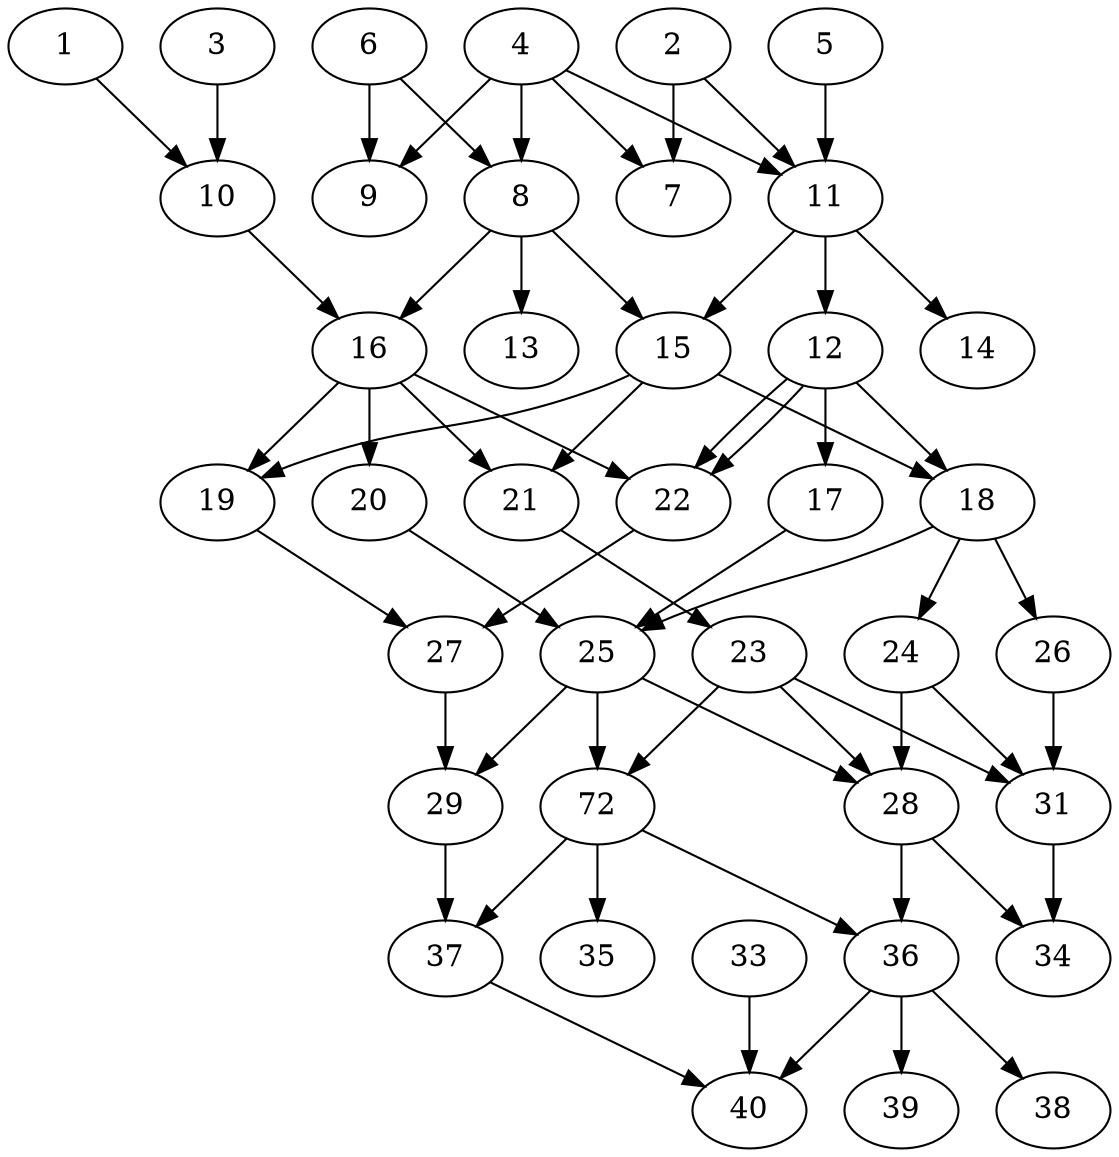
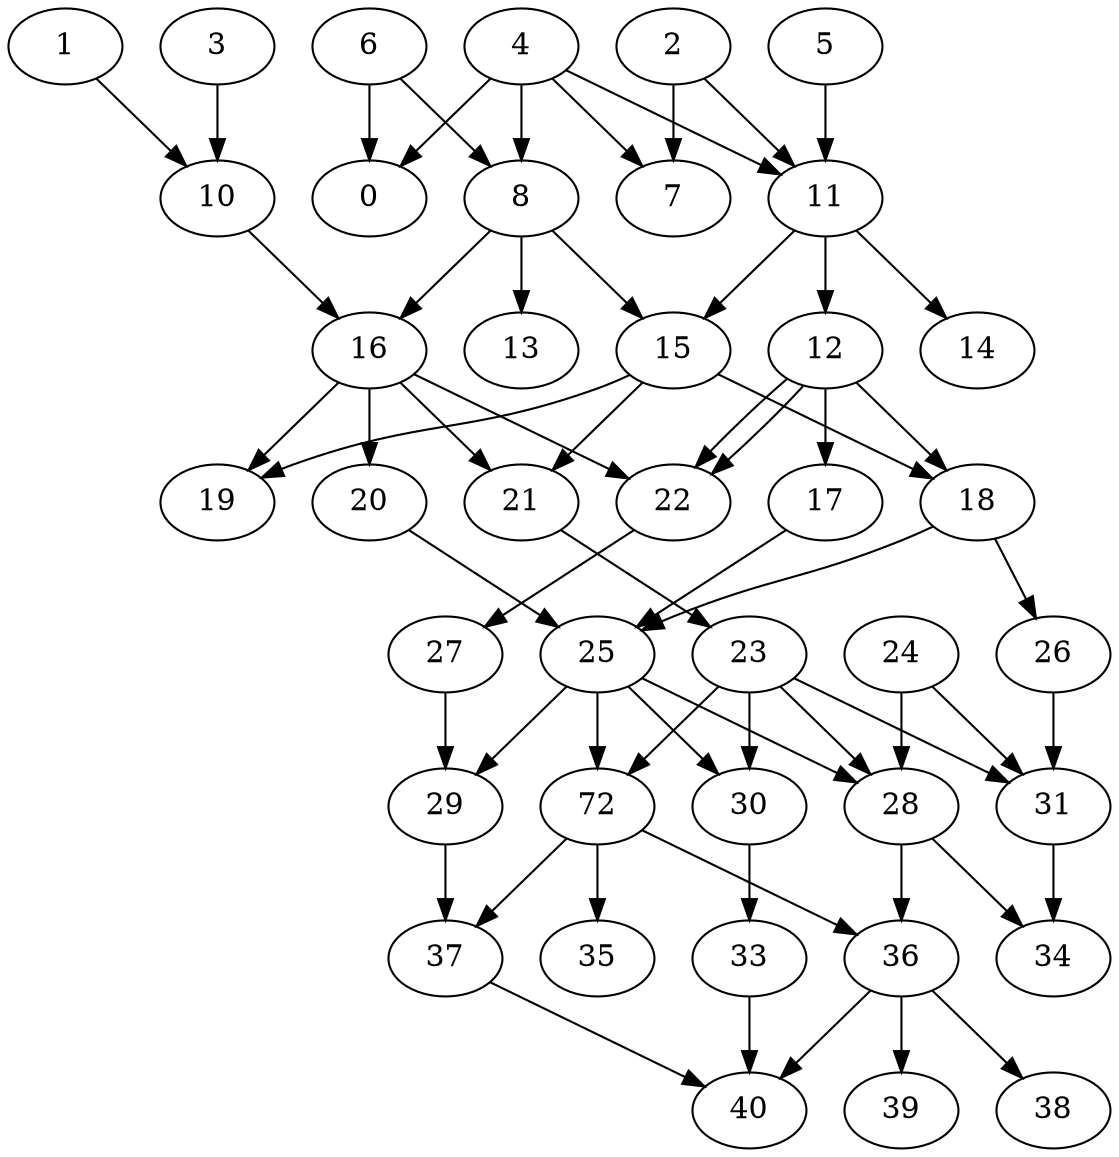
(369, 198) -> (369, 198)
(944, 569) -> none
(323, 573) -> none
none -> (749, 806)
